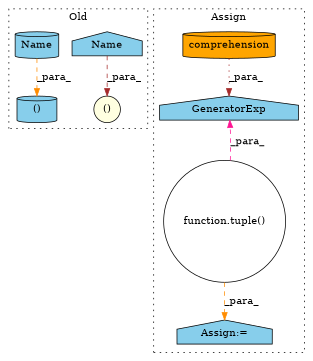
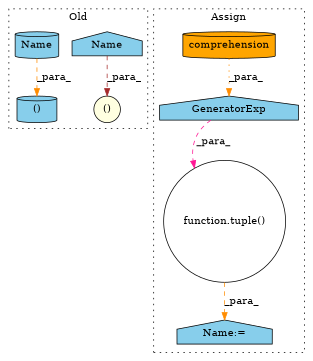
(229, 74) -> (229, 74)
(231, 144) -> (196, 138)
(225, 333) -> (225, 333)
